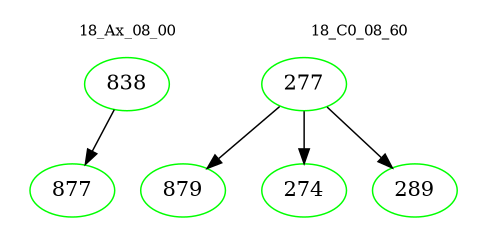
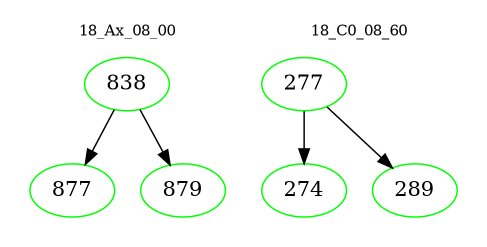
(260, 123) -> (151, 131)
